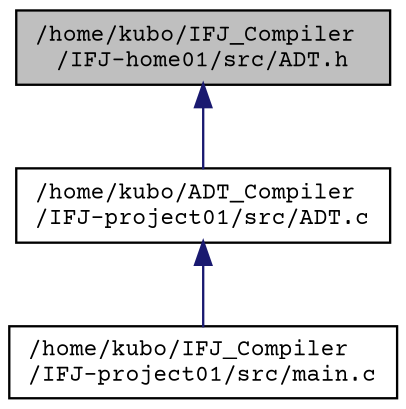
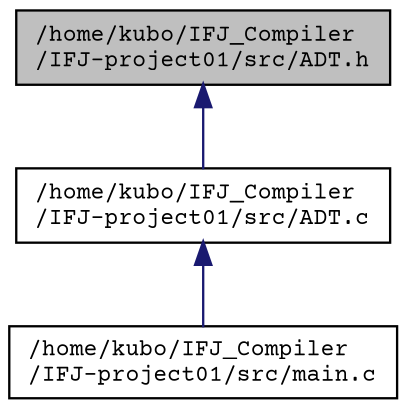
(203, 48) -> (203, 48)
(203, 206) -> (203, 206)
